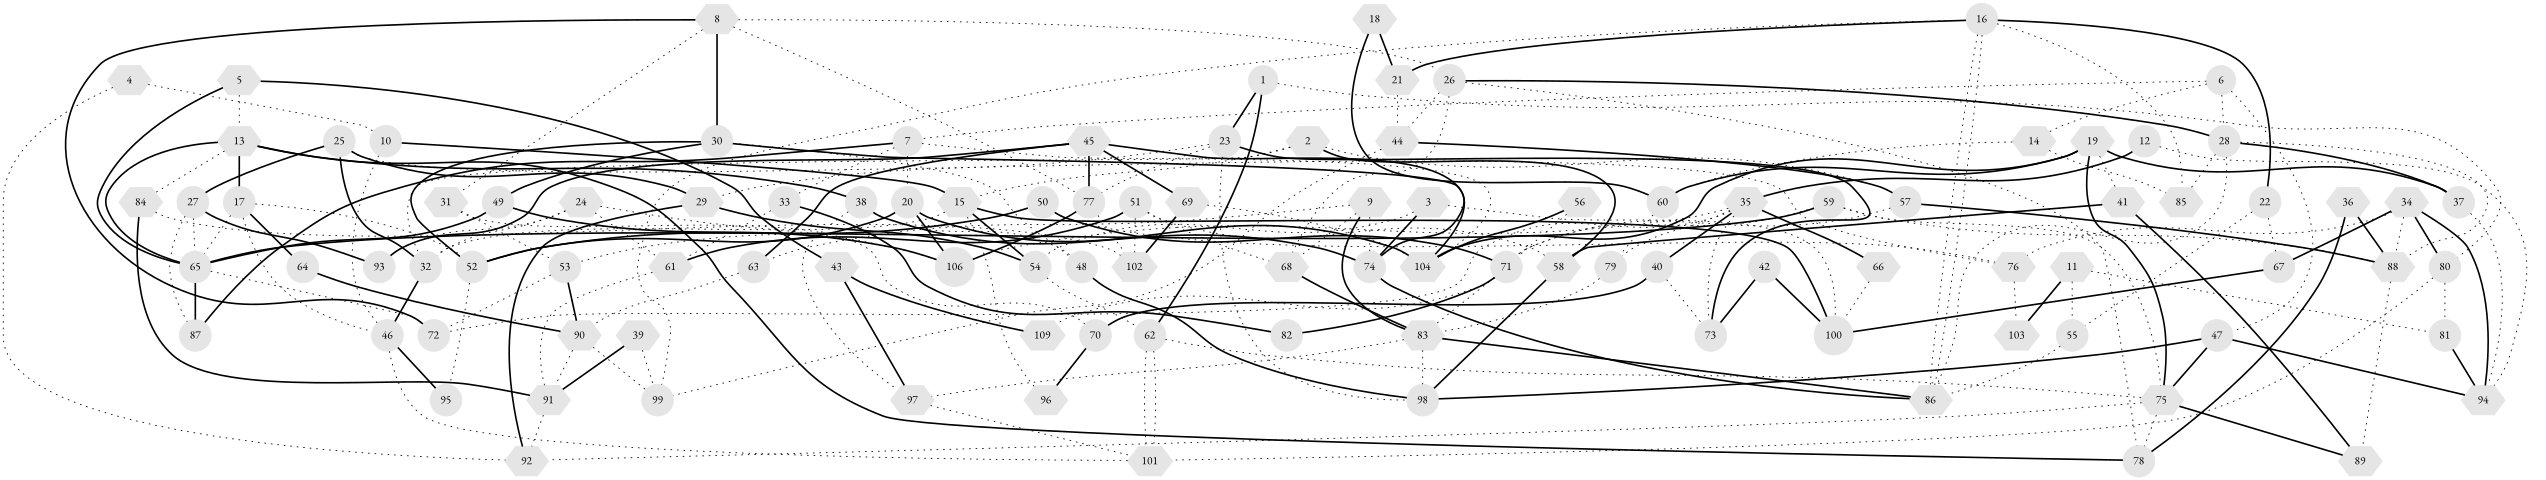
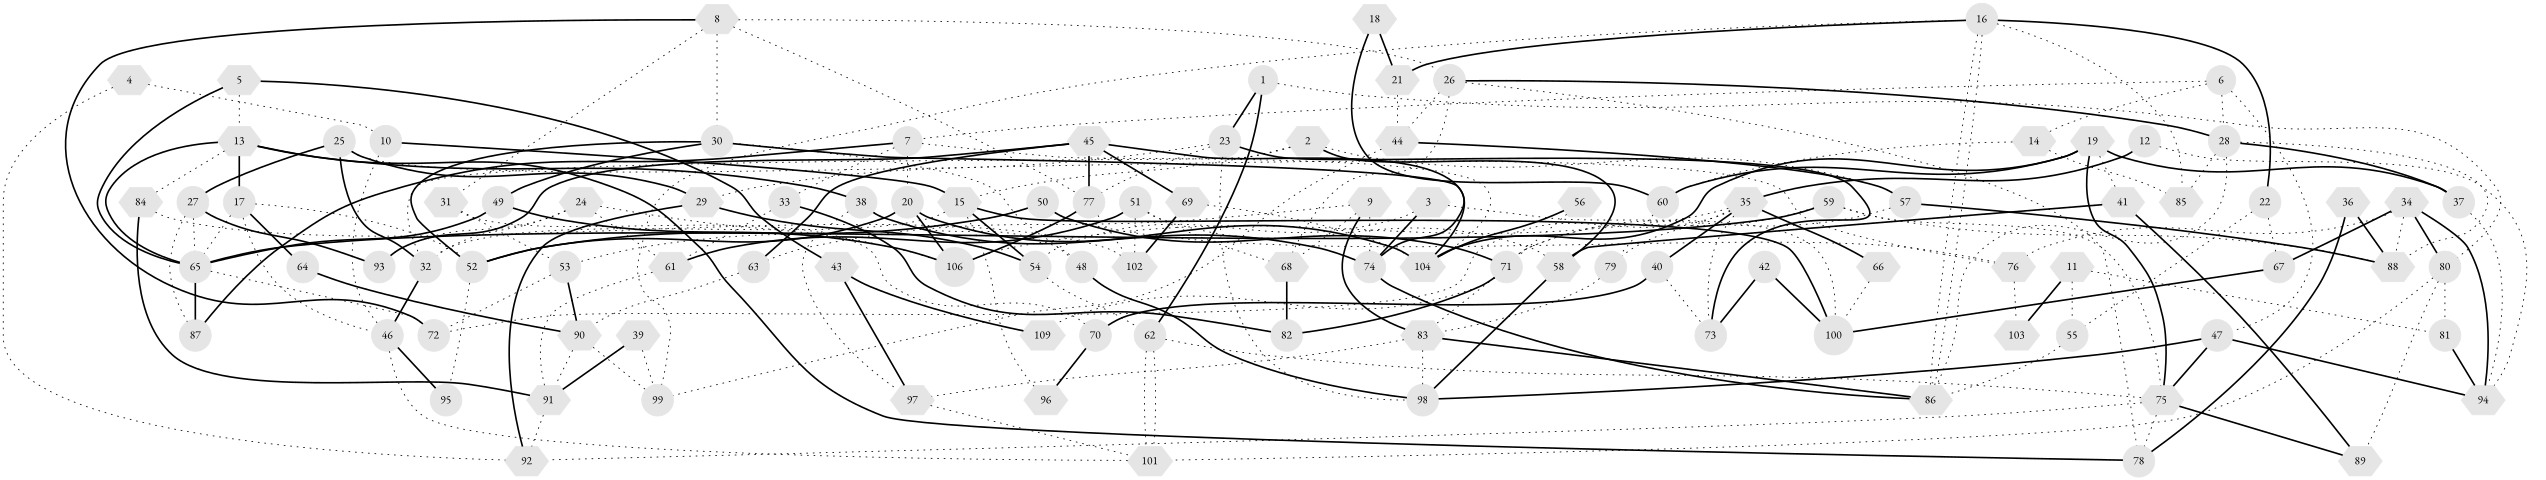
(717, 80) -> (717, 80)
(1343, 298) -> (1287, 298)
(2377, 364) -> (2403, 364)
